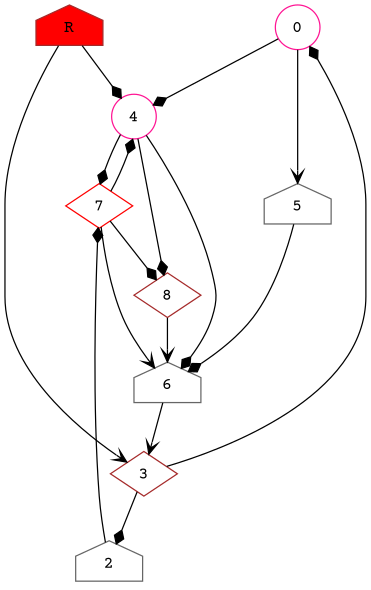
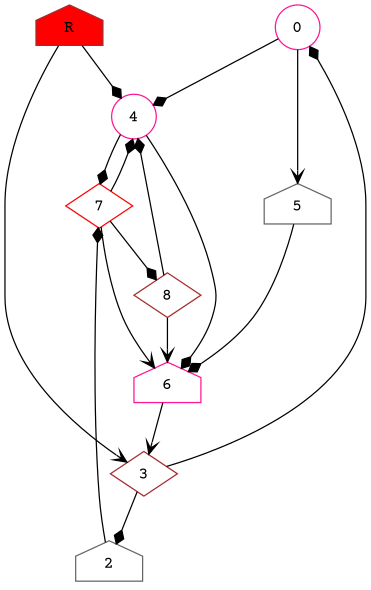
(149, 200) -> (152, 214)
(167, 384) -> (167, 384)
